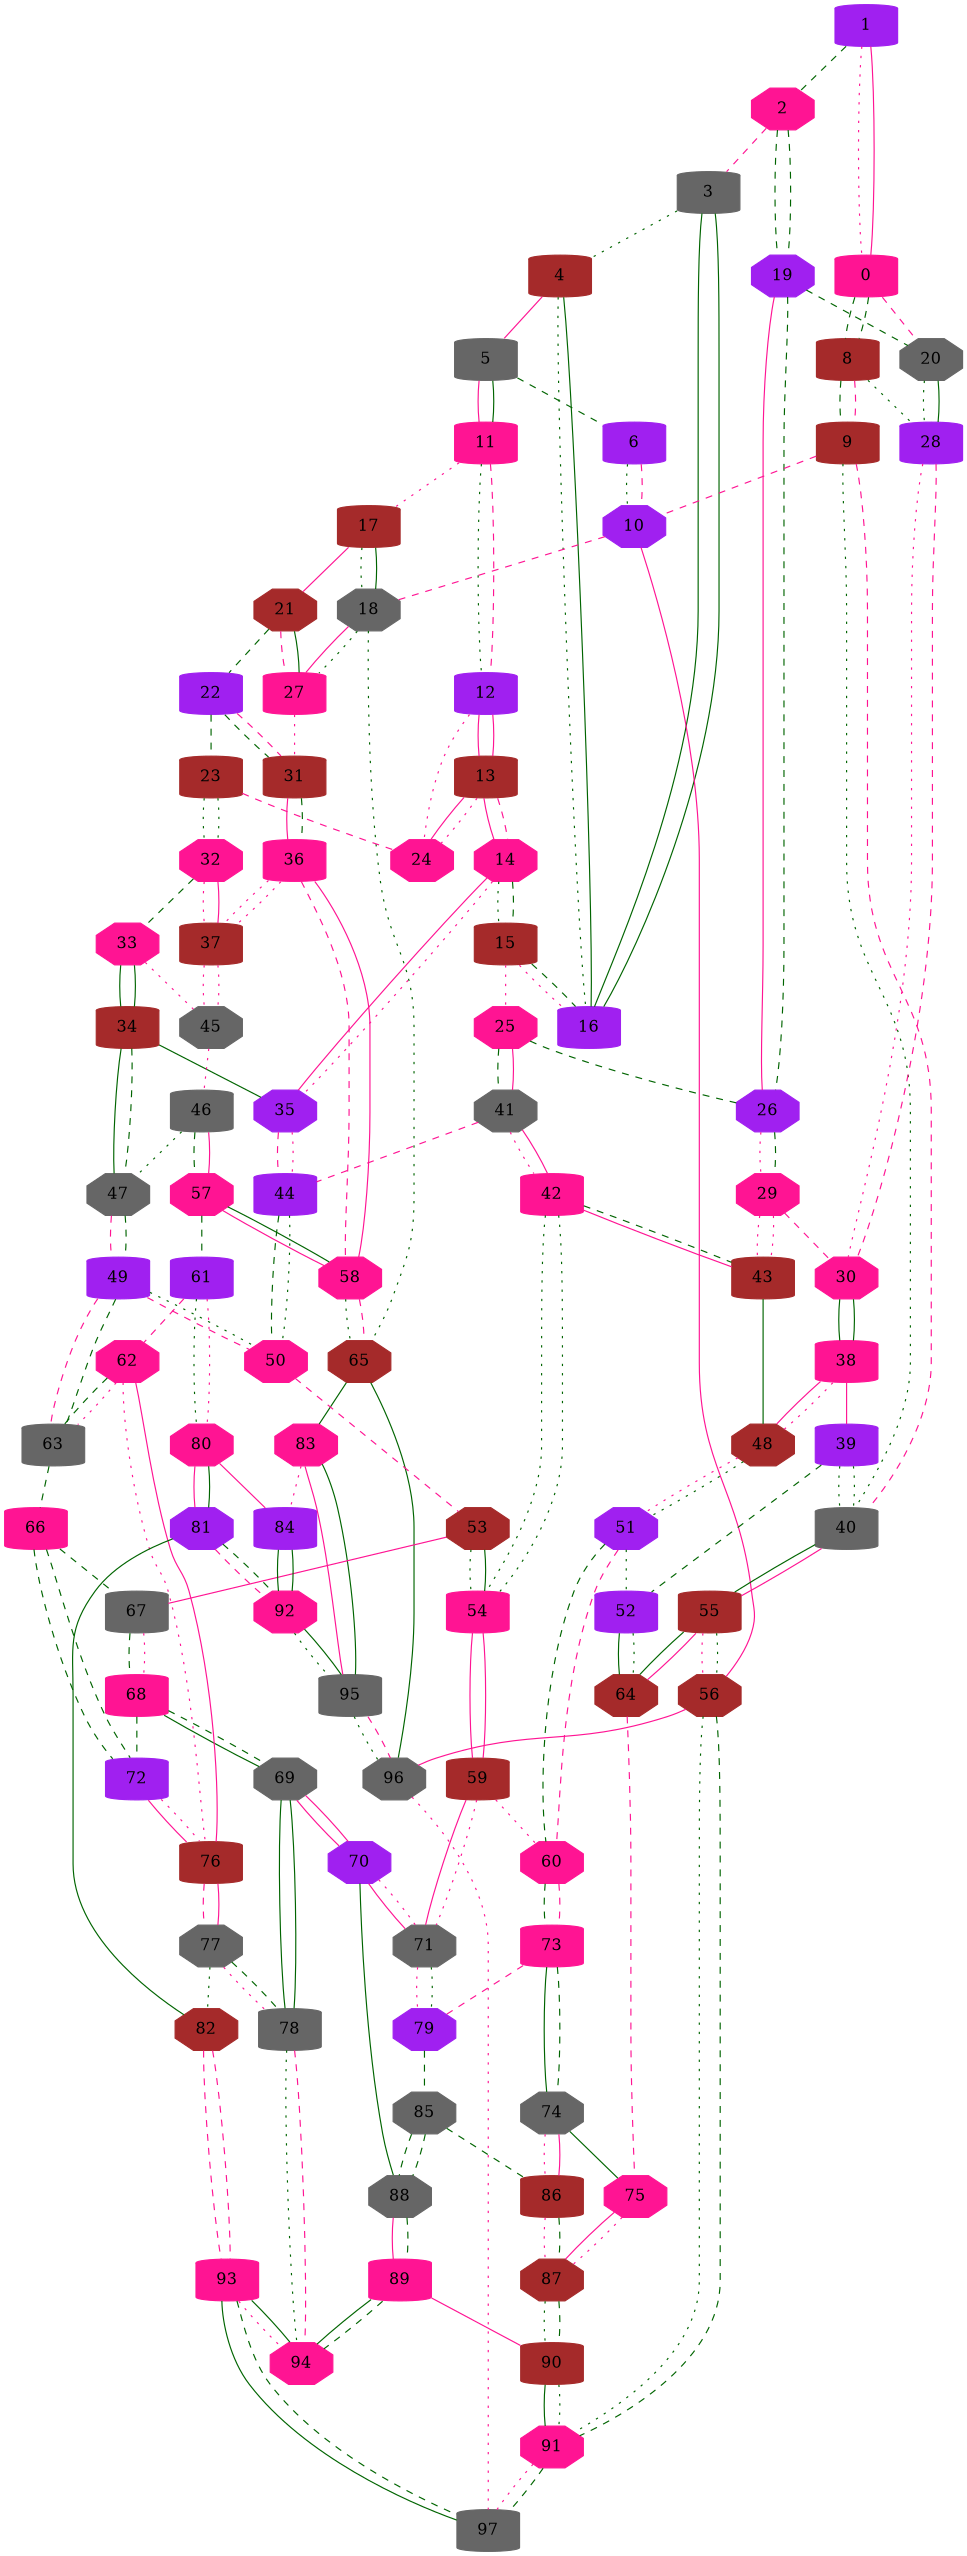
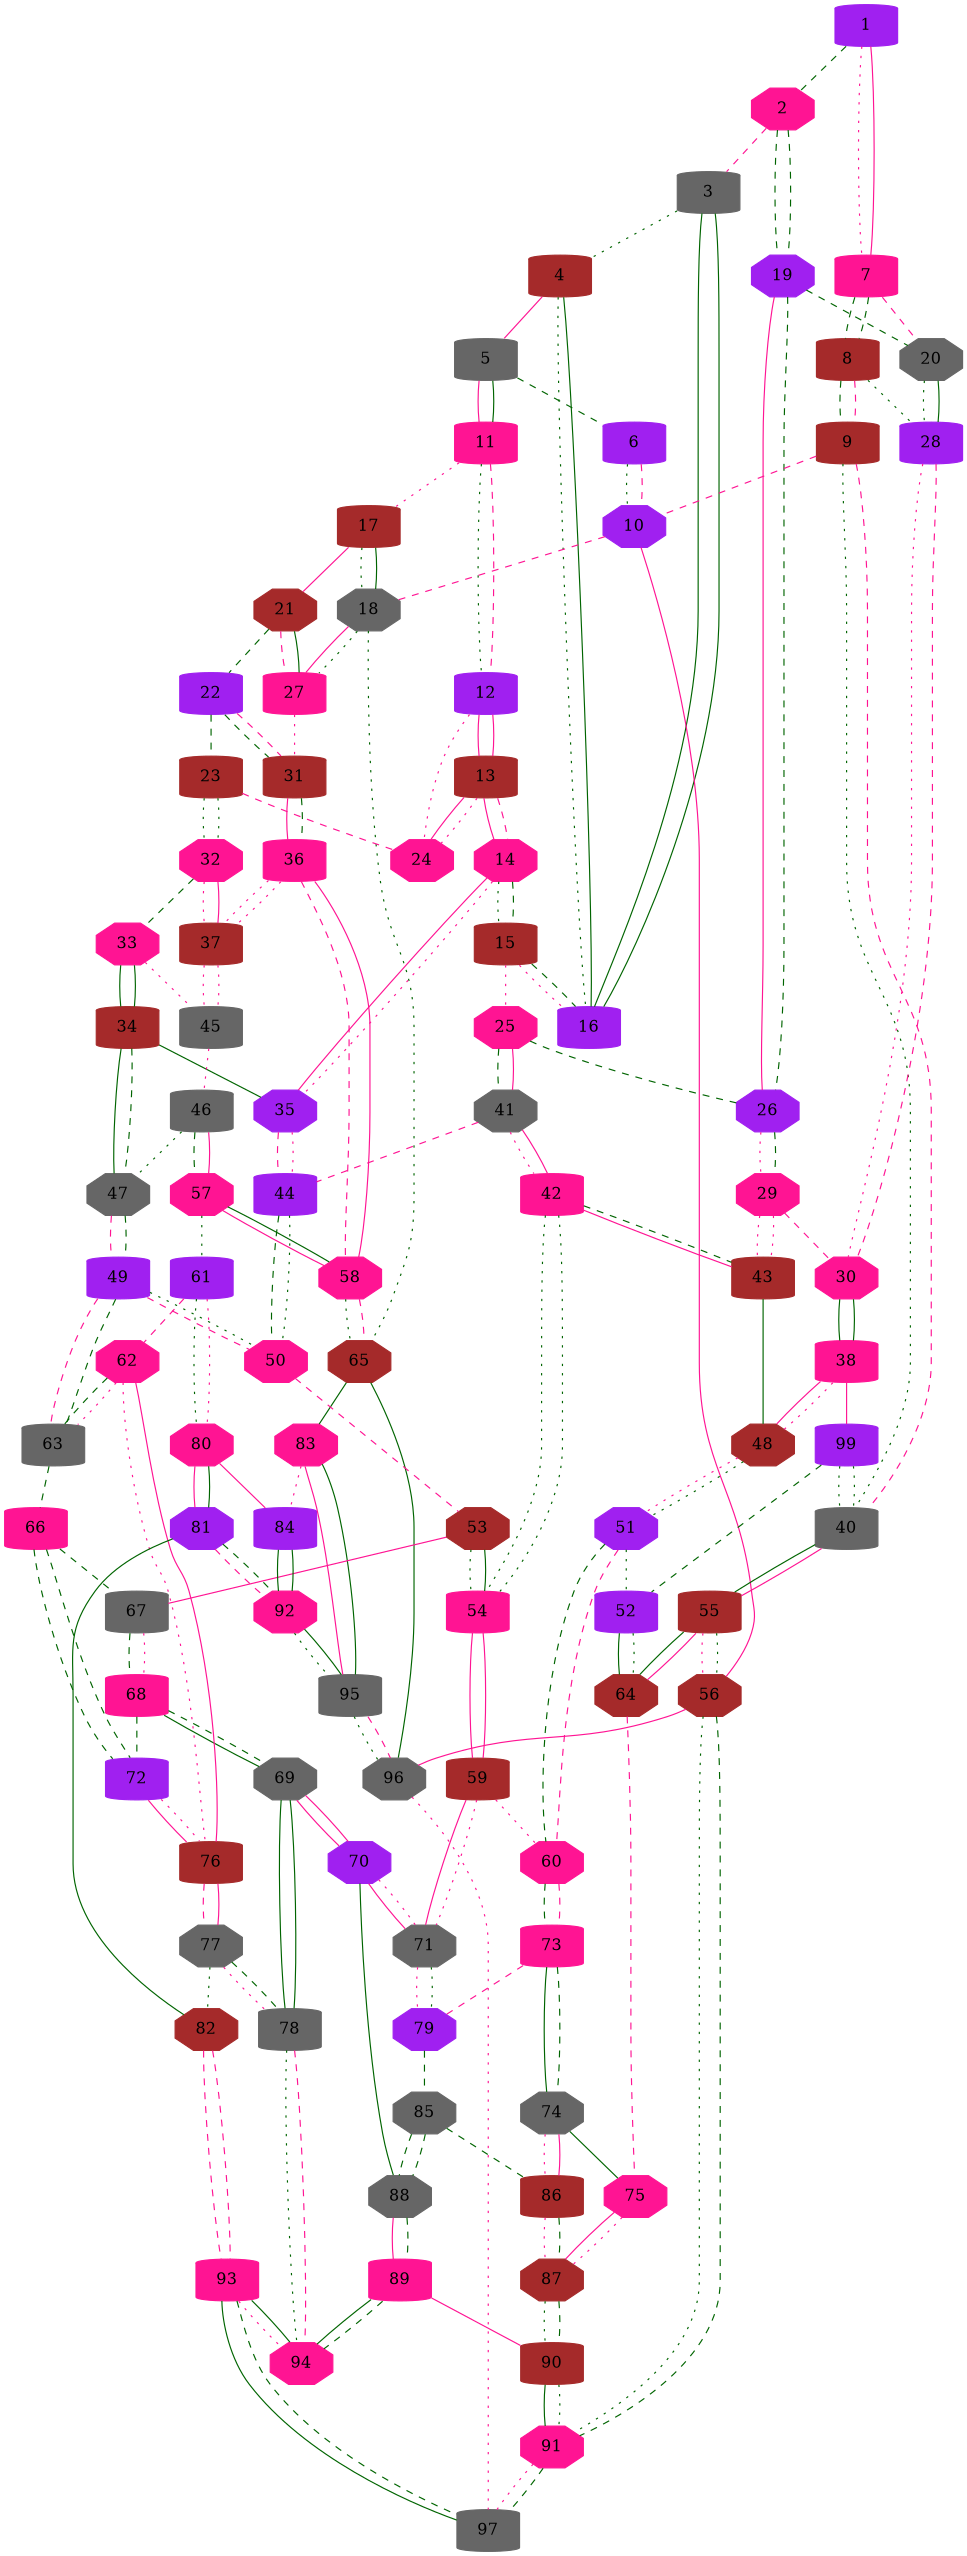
(866, 276) -> (866, 276)
(211, 1028) -> (211, 1028)
(202, 1236) -> (202, 1236)
(847, 1445) -> (847, 1445)
